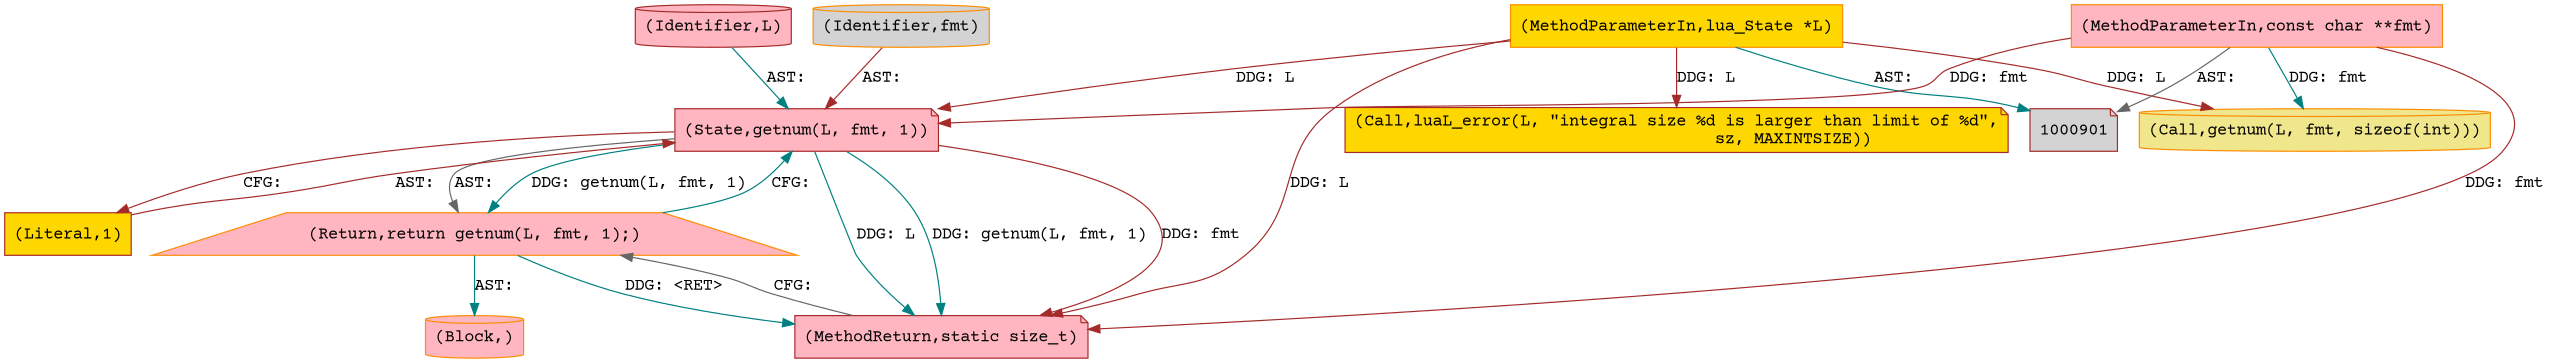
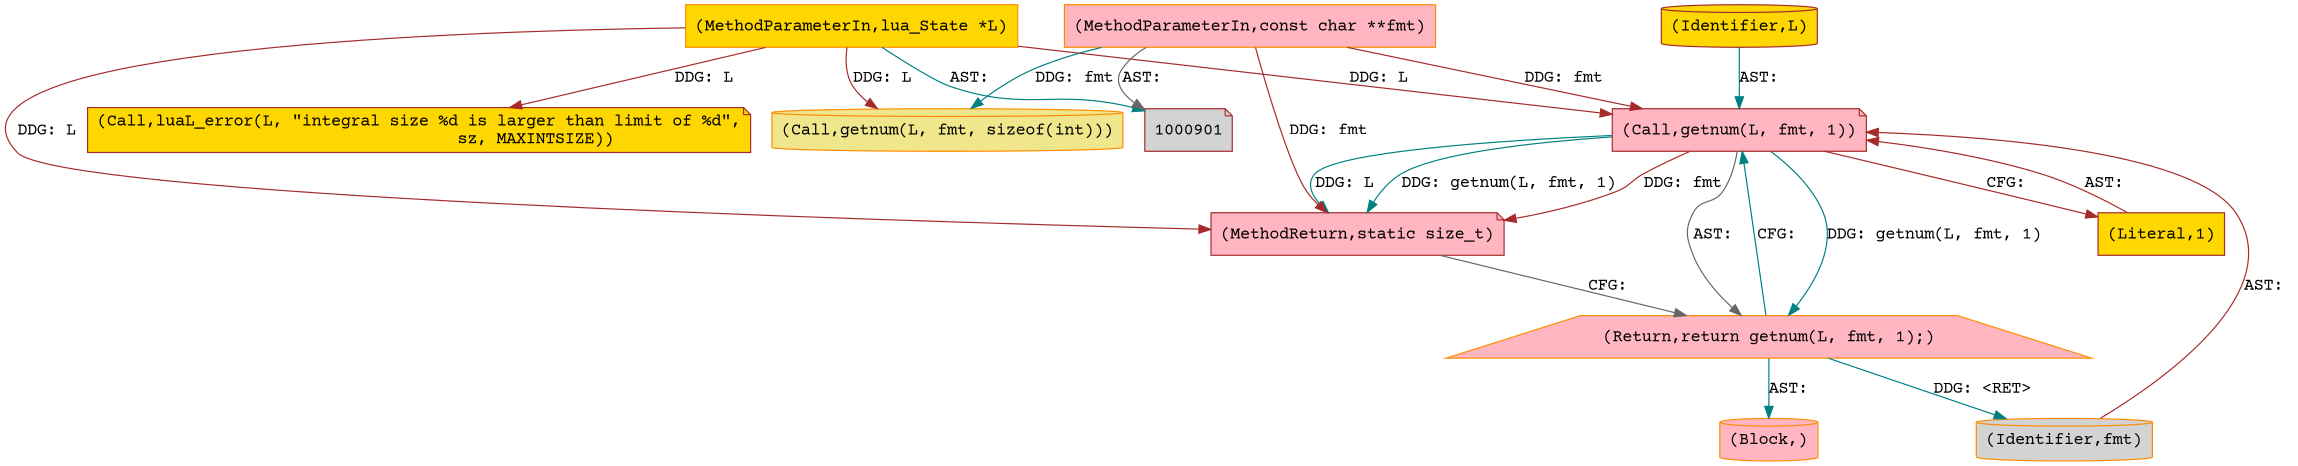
(713, 26) -> (1739, 26)
(807, 130) -> (1739, 130)
(647, 300) -> (1911, 387)
